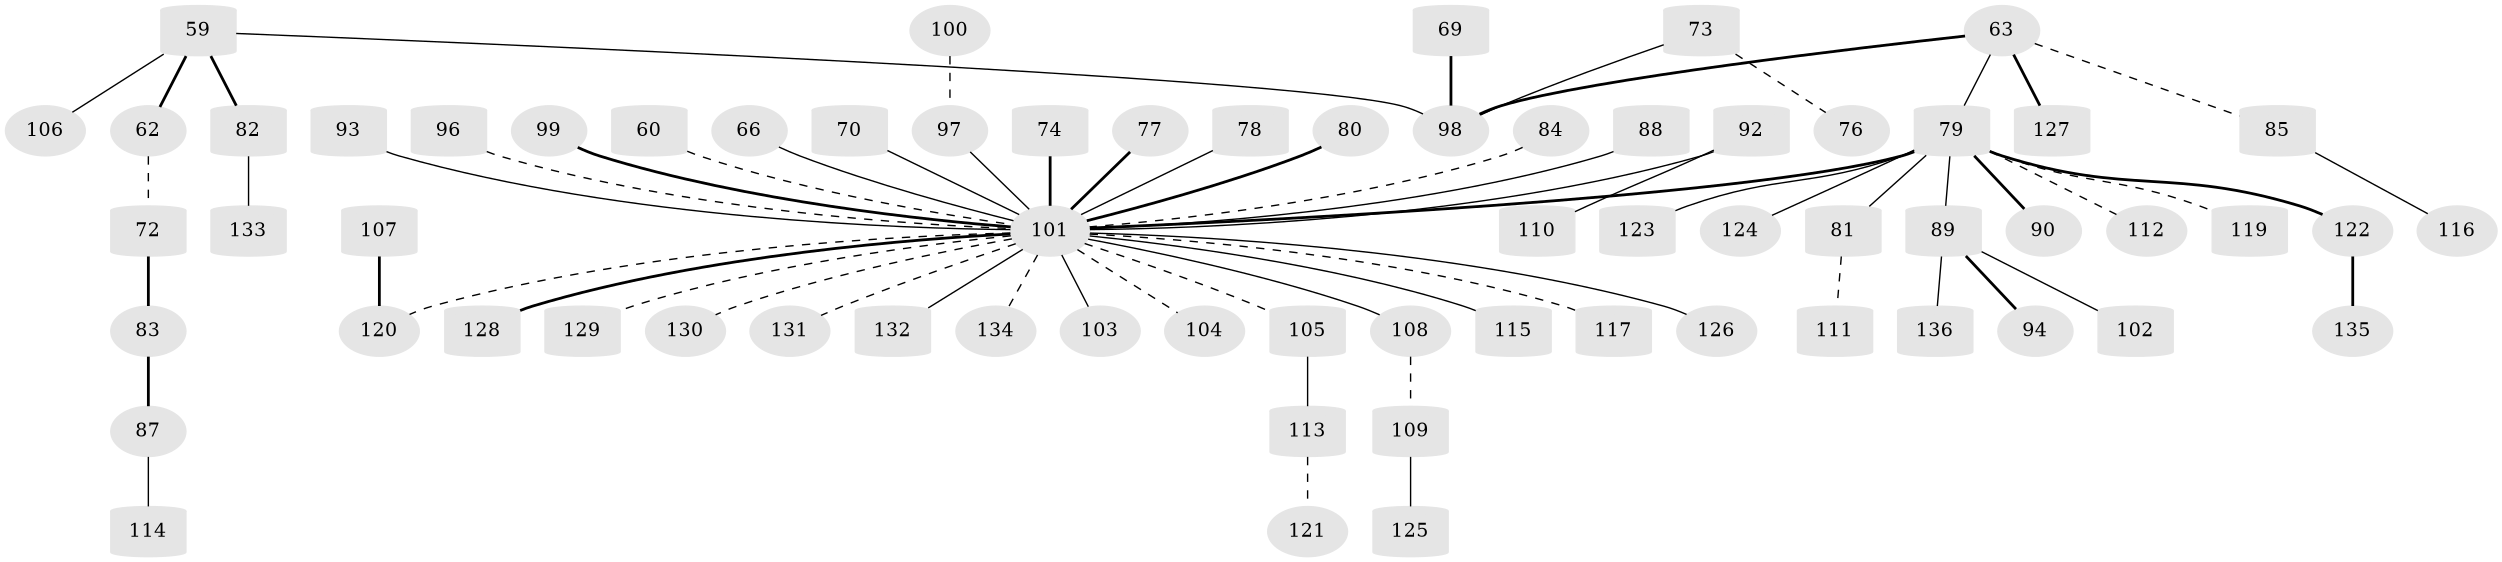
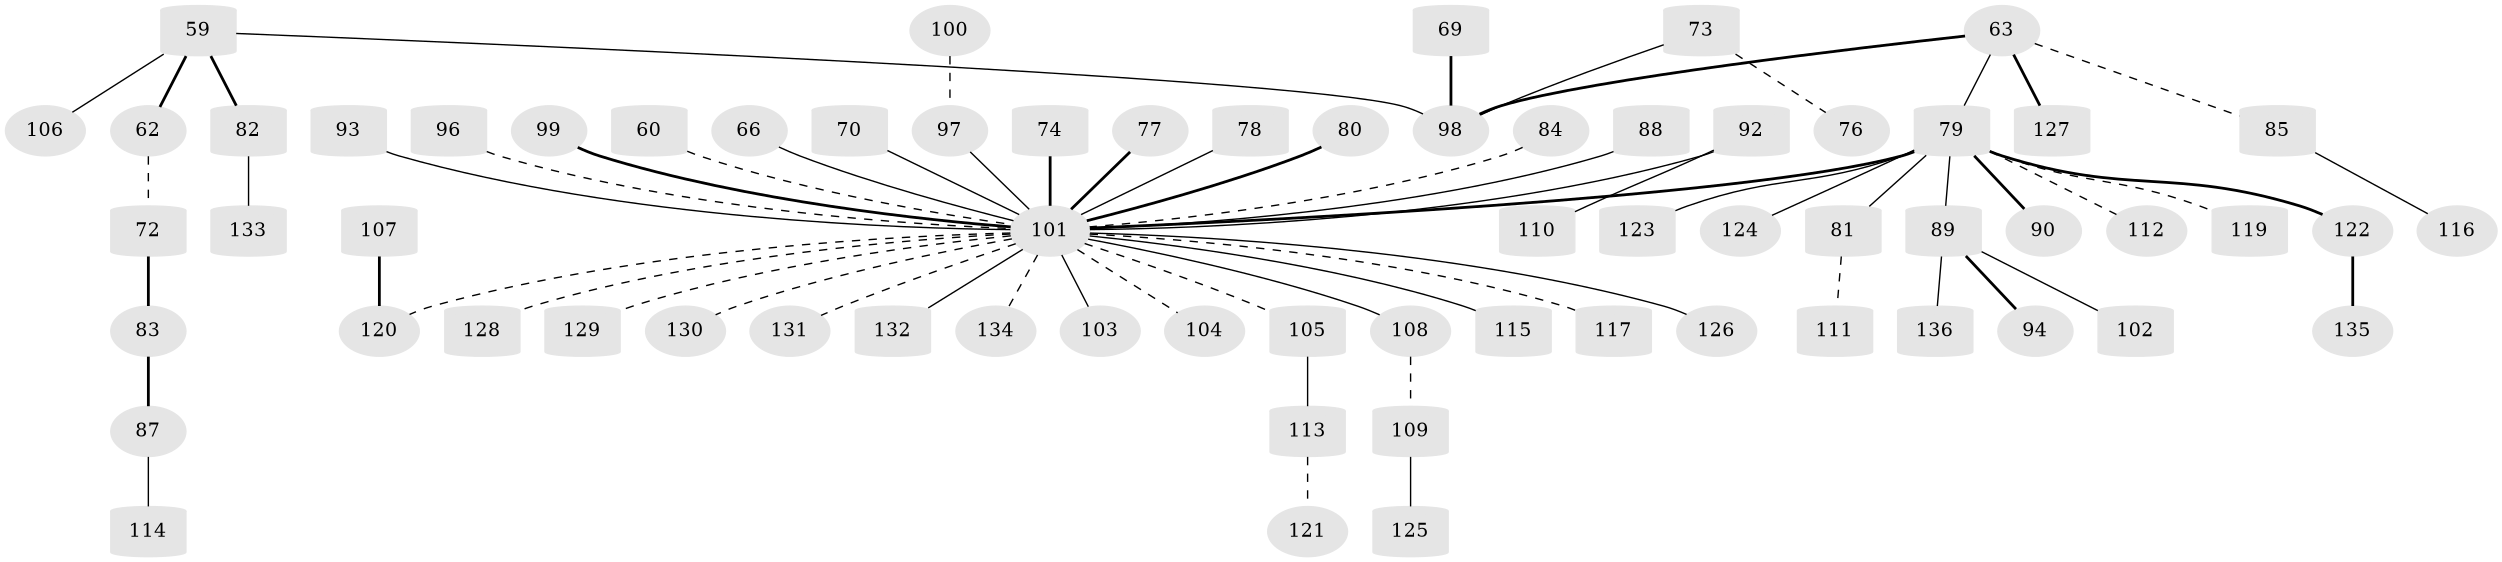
(763, 258) -> (763, 258)
